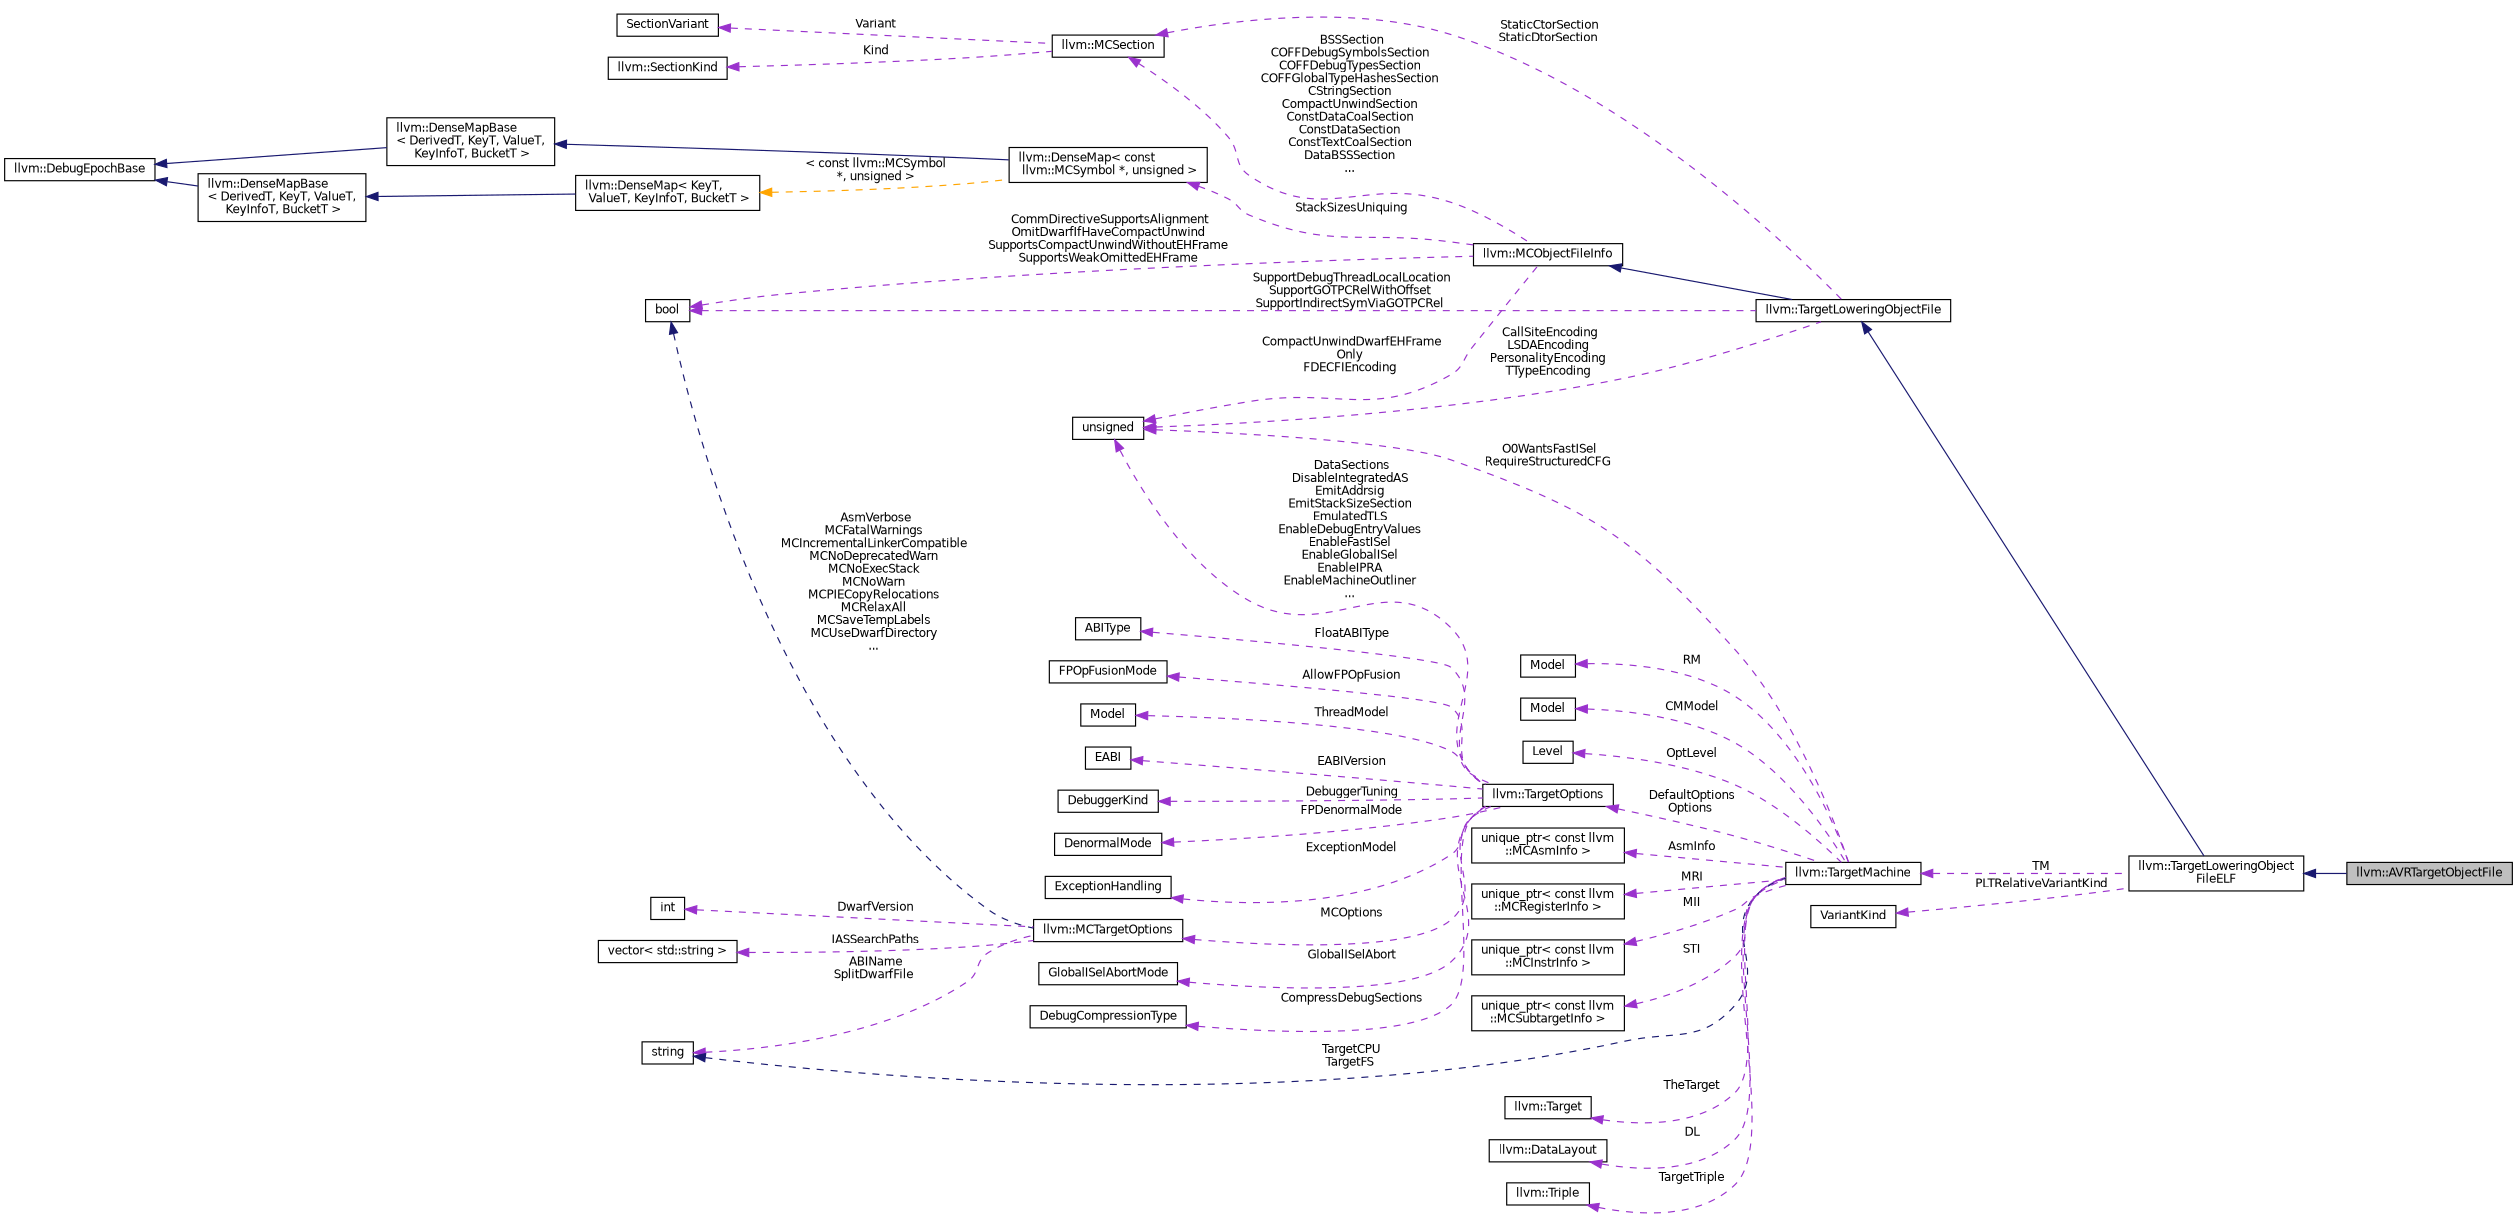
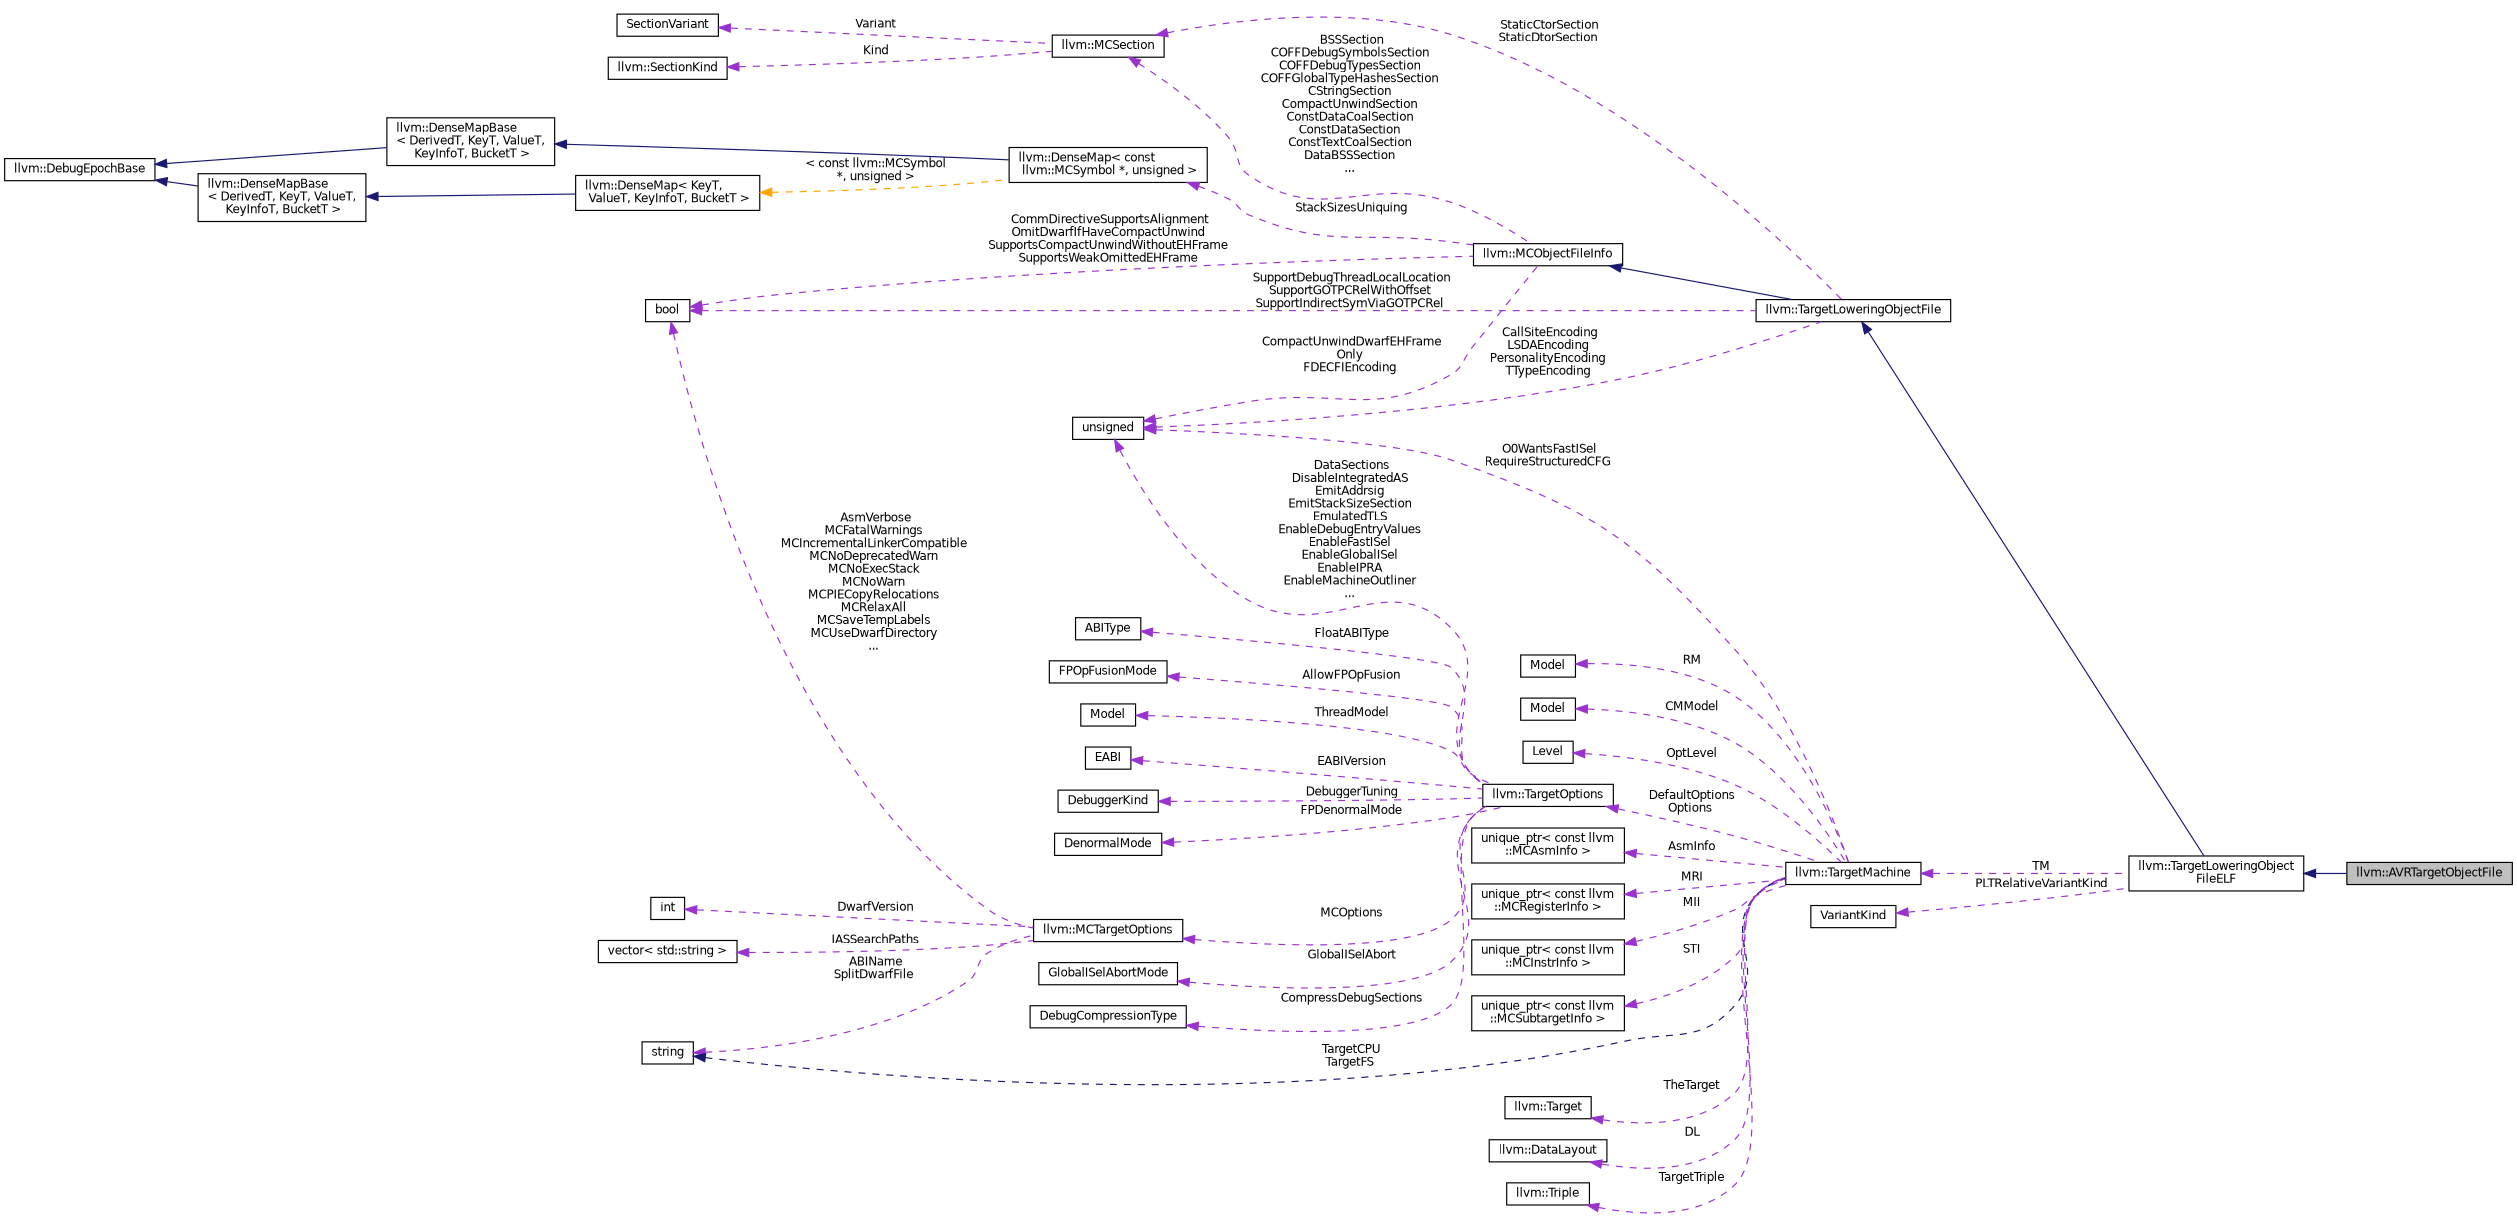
(795, 671) -> (795, 671)
(1108, 887) -> none
